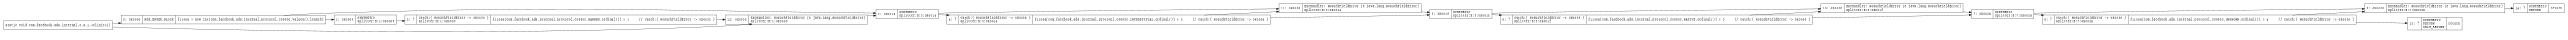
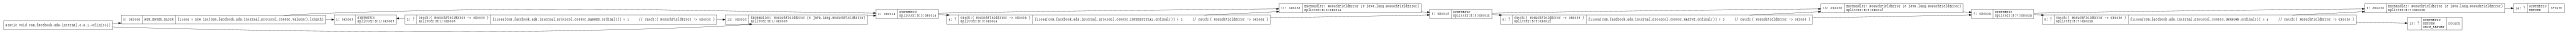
(399, 21) -> (402, 18)
